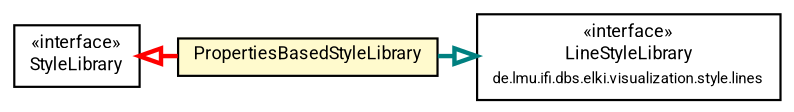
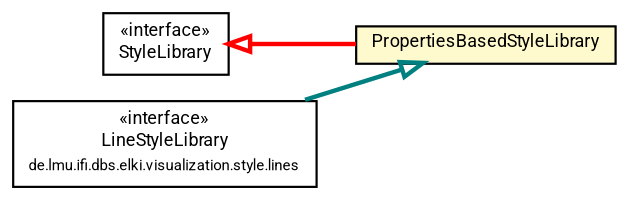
(446, 56) -> (353, 85)
